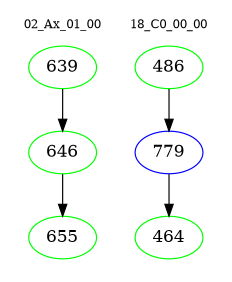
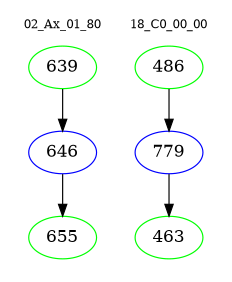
(63, 25) -> (63, 25)
(63, 152) -> (63, 152)
(169, 238) -> (169, 238)
